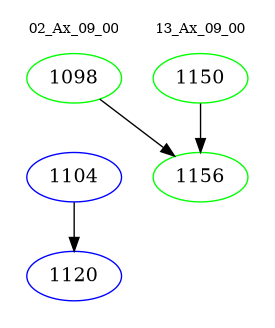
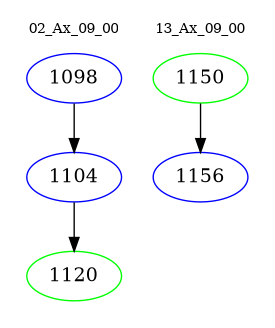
(74, 78) -> (74, 78)
(124, 117) -> (74, 121)
(201, 177) -> (201, 177)
(74, 276) -> (74, 276)
